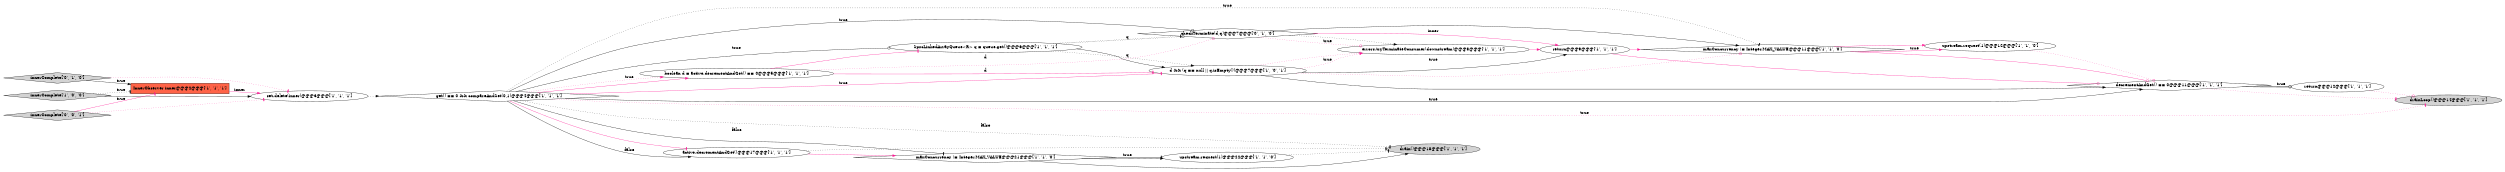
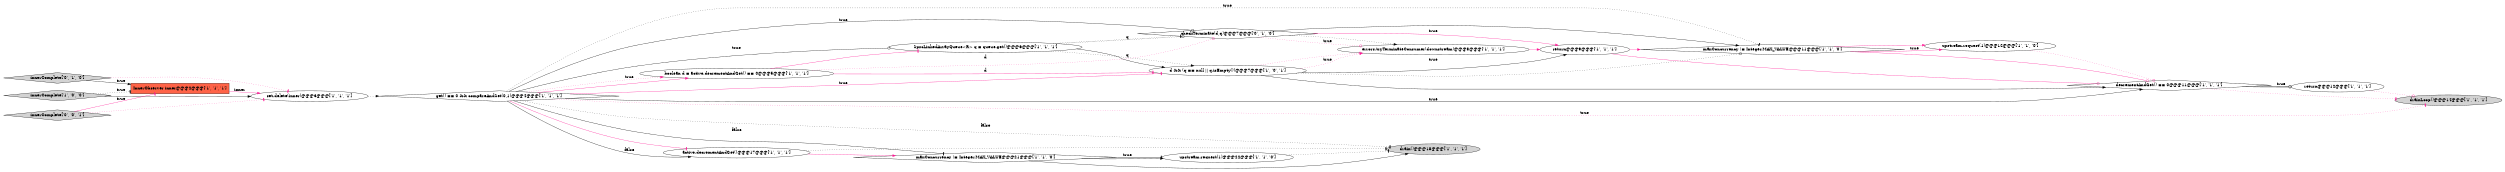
(1433, 31) -> (1433, 31)
(1518, 74) -> (1518, 74)
